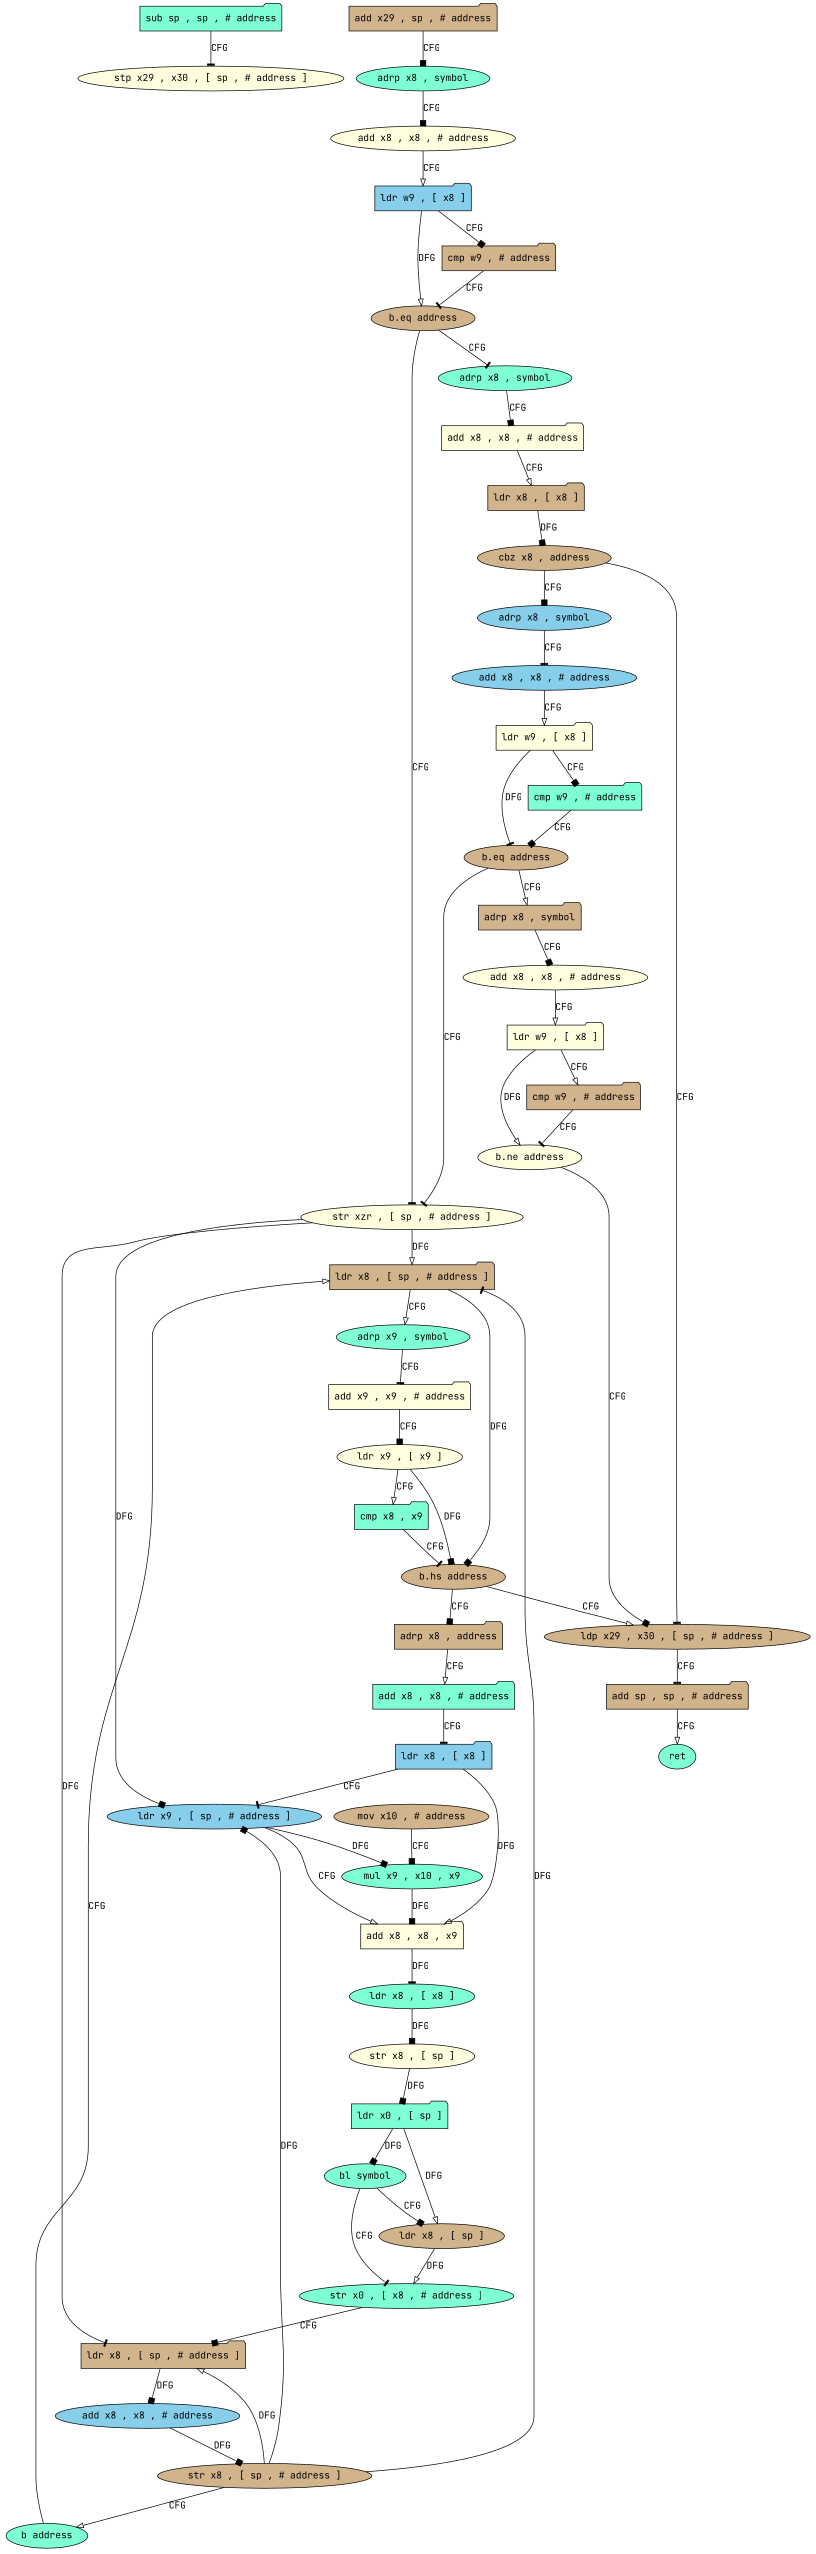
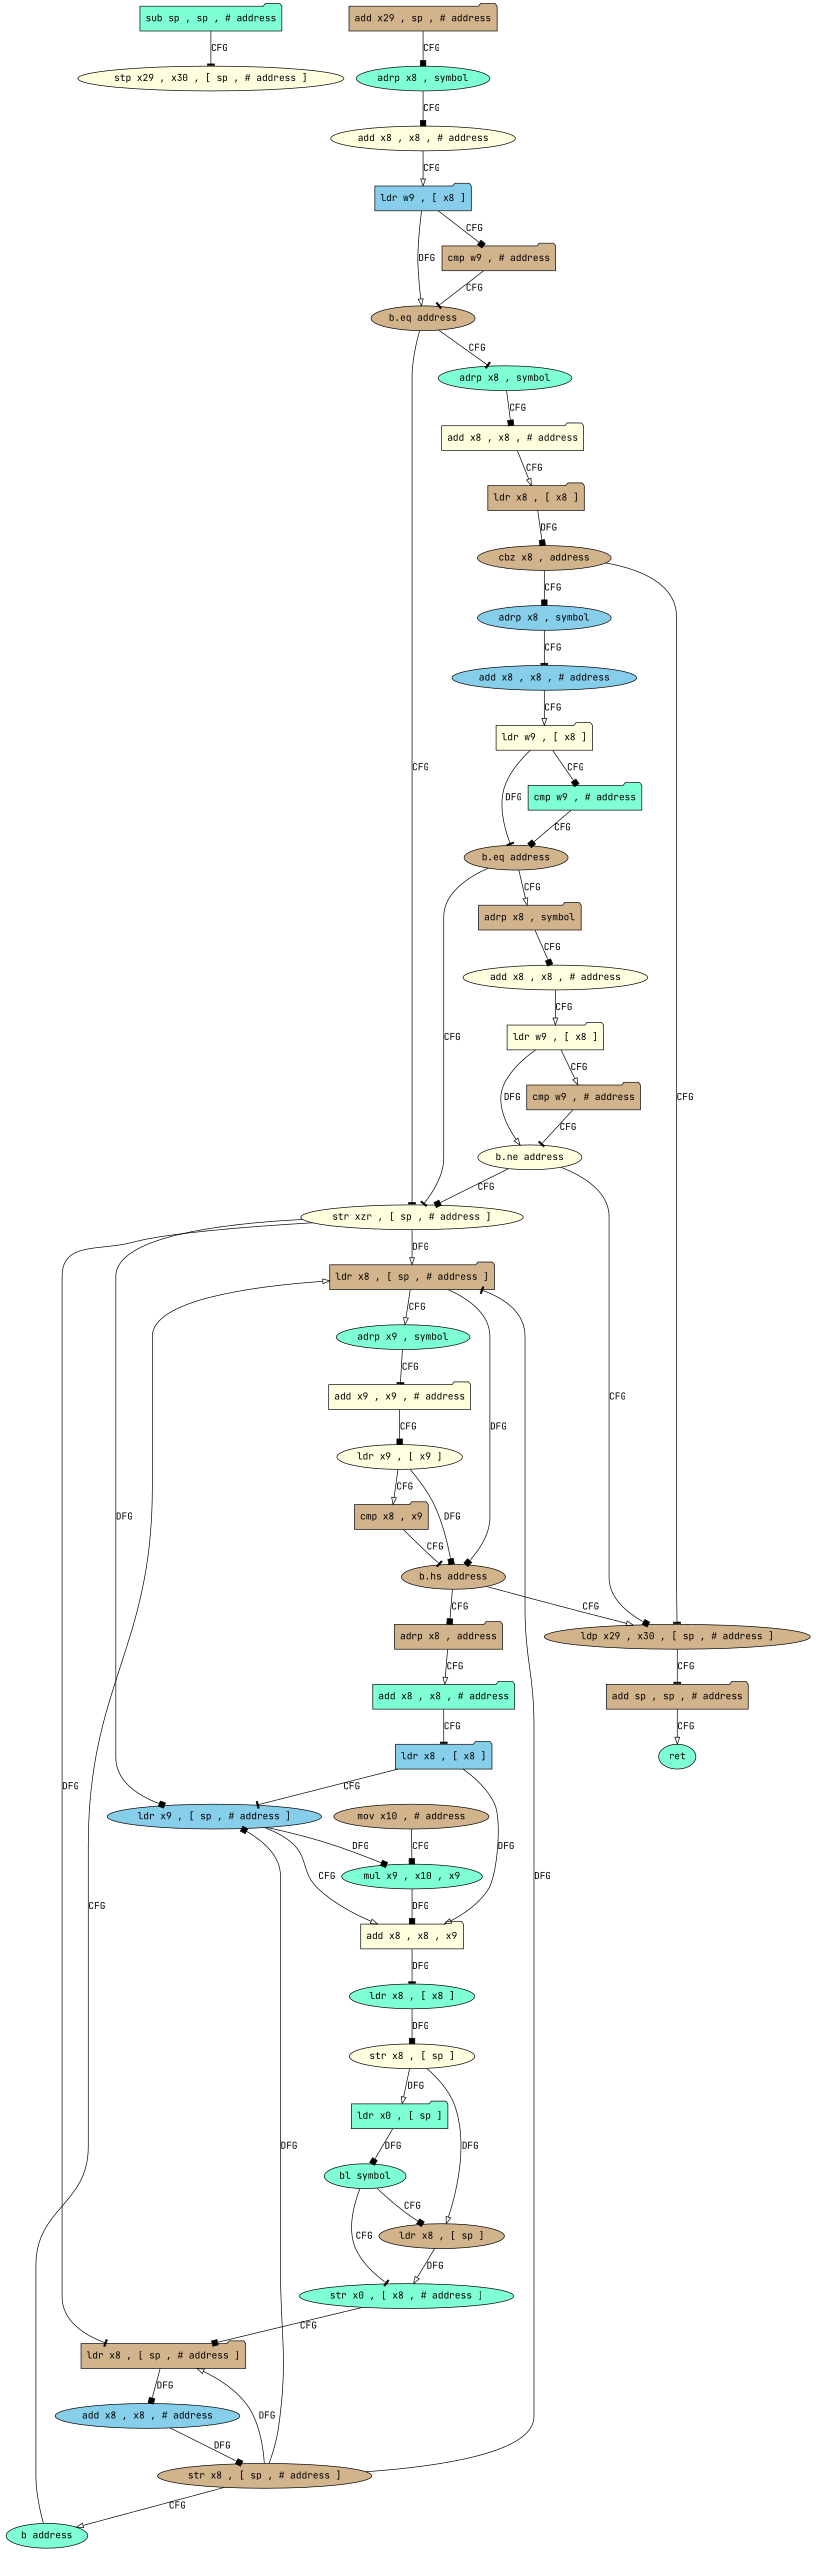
none -> (475, 1185)
(391, 1517) -> (391, 1517)
(407, 2083) -> (407, 2083)
(419, 2173) -> (461, 2138)
